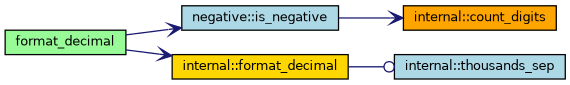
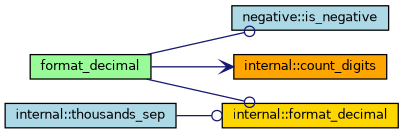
(364, 18) -> (186, 67)
(147, 32) -> (195, 44)
(143, 52) -> (195, 90)
(366, 67) -> (194, 116)
